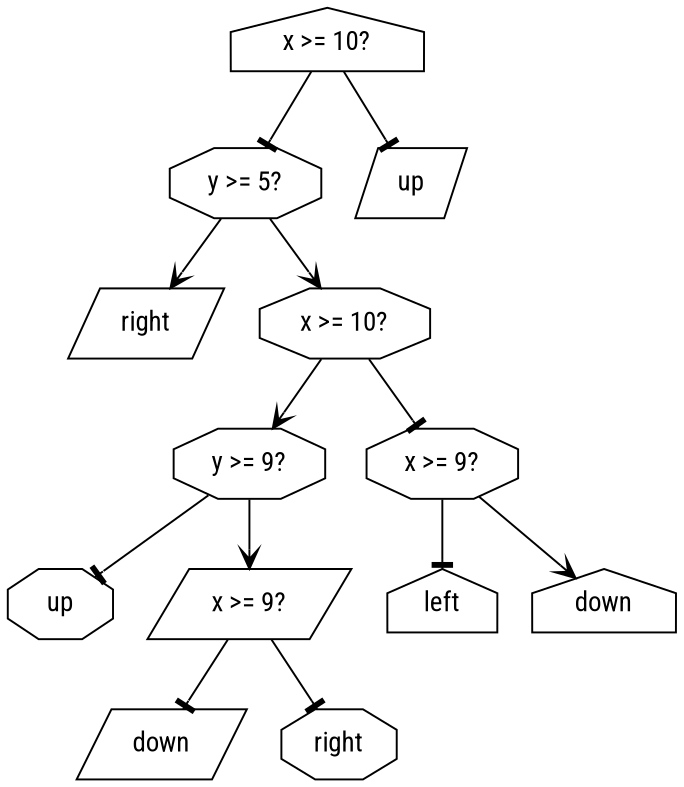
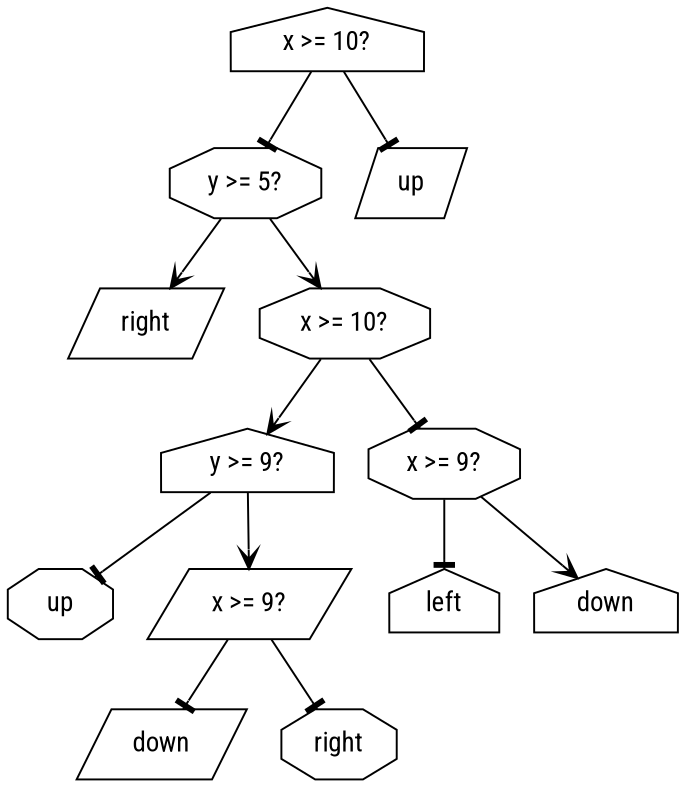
(249, 464) -> (247, 464)
